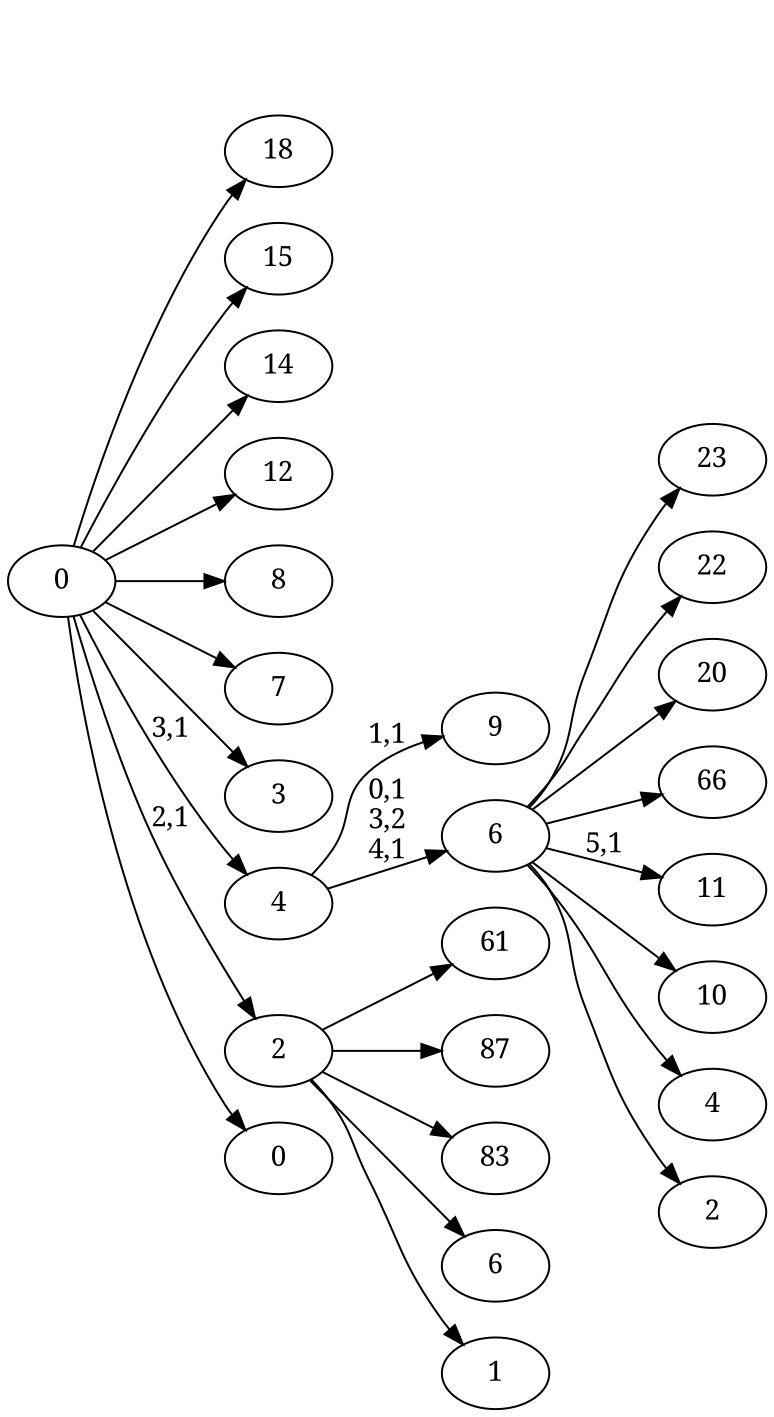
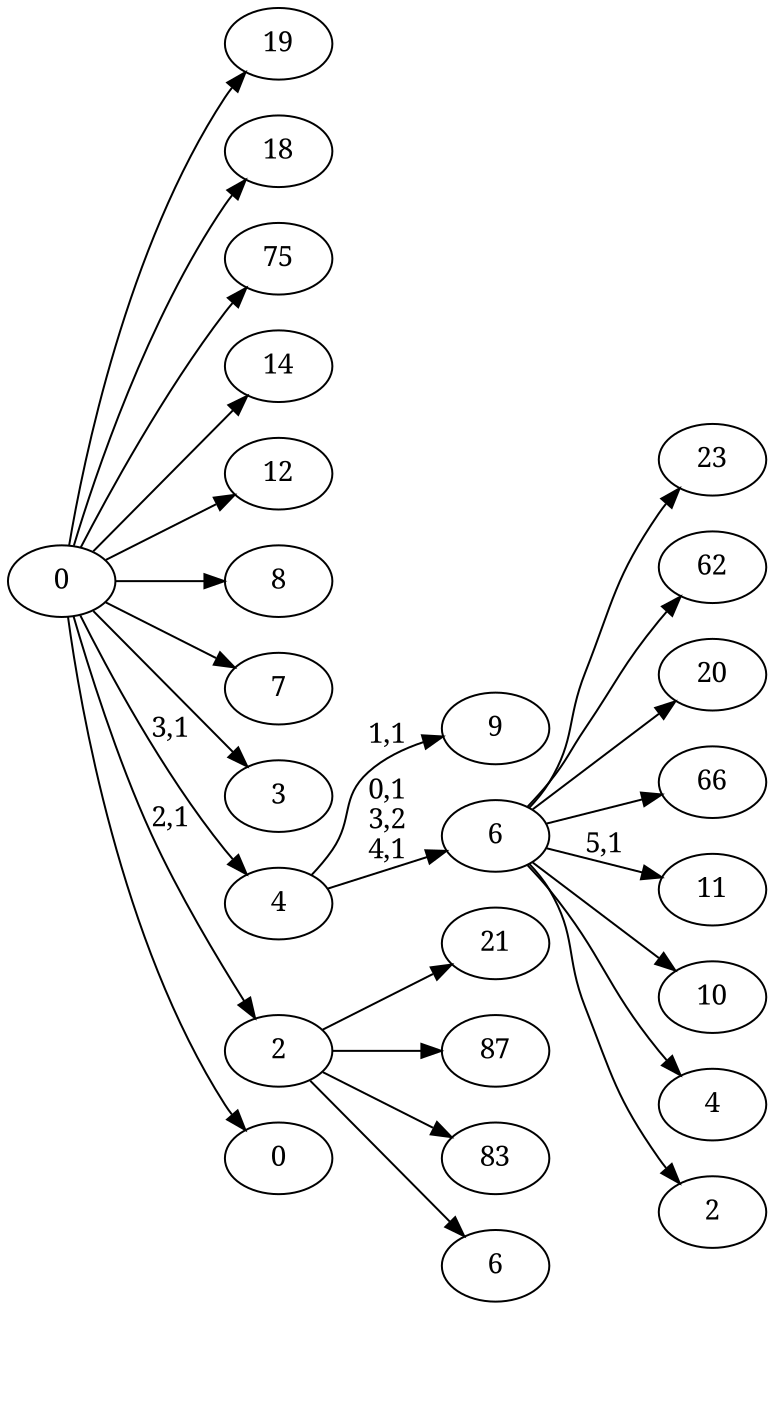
none -> (279, 44)
(279, 259) -> (279, 259)
(713, 567) -> (713, 567)
(496, 943) -> (496, 943)
(496, 1373) -> none
